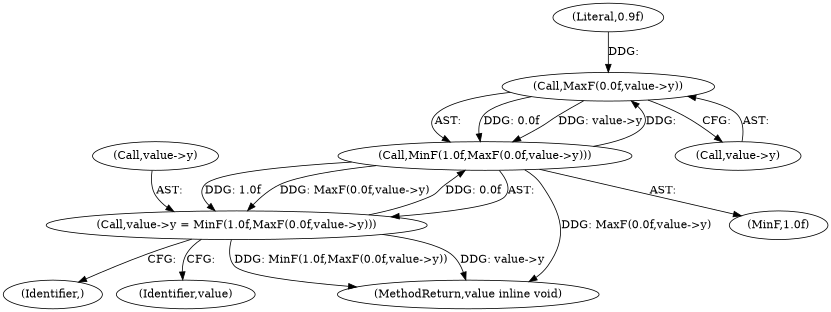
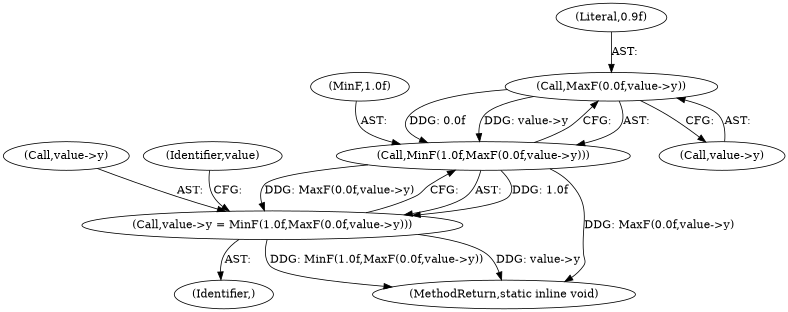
(625, 52) -> (627, 52)
(663, 121) -> (599, 121)
(473, 191) -> (446, 191)
(637, 192) -> (364, 130)
(187, 253) -> (211, 190)
(164, 260) -> (240, 260)
(468, 294) -> (504, 294)
